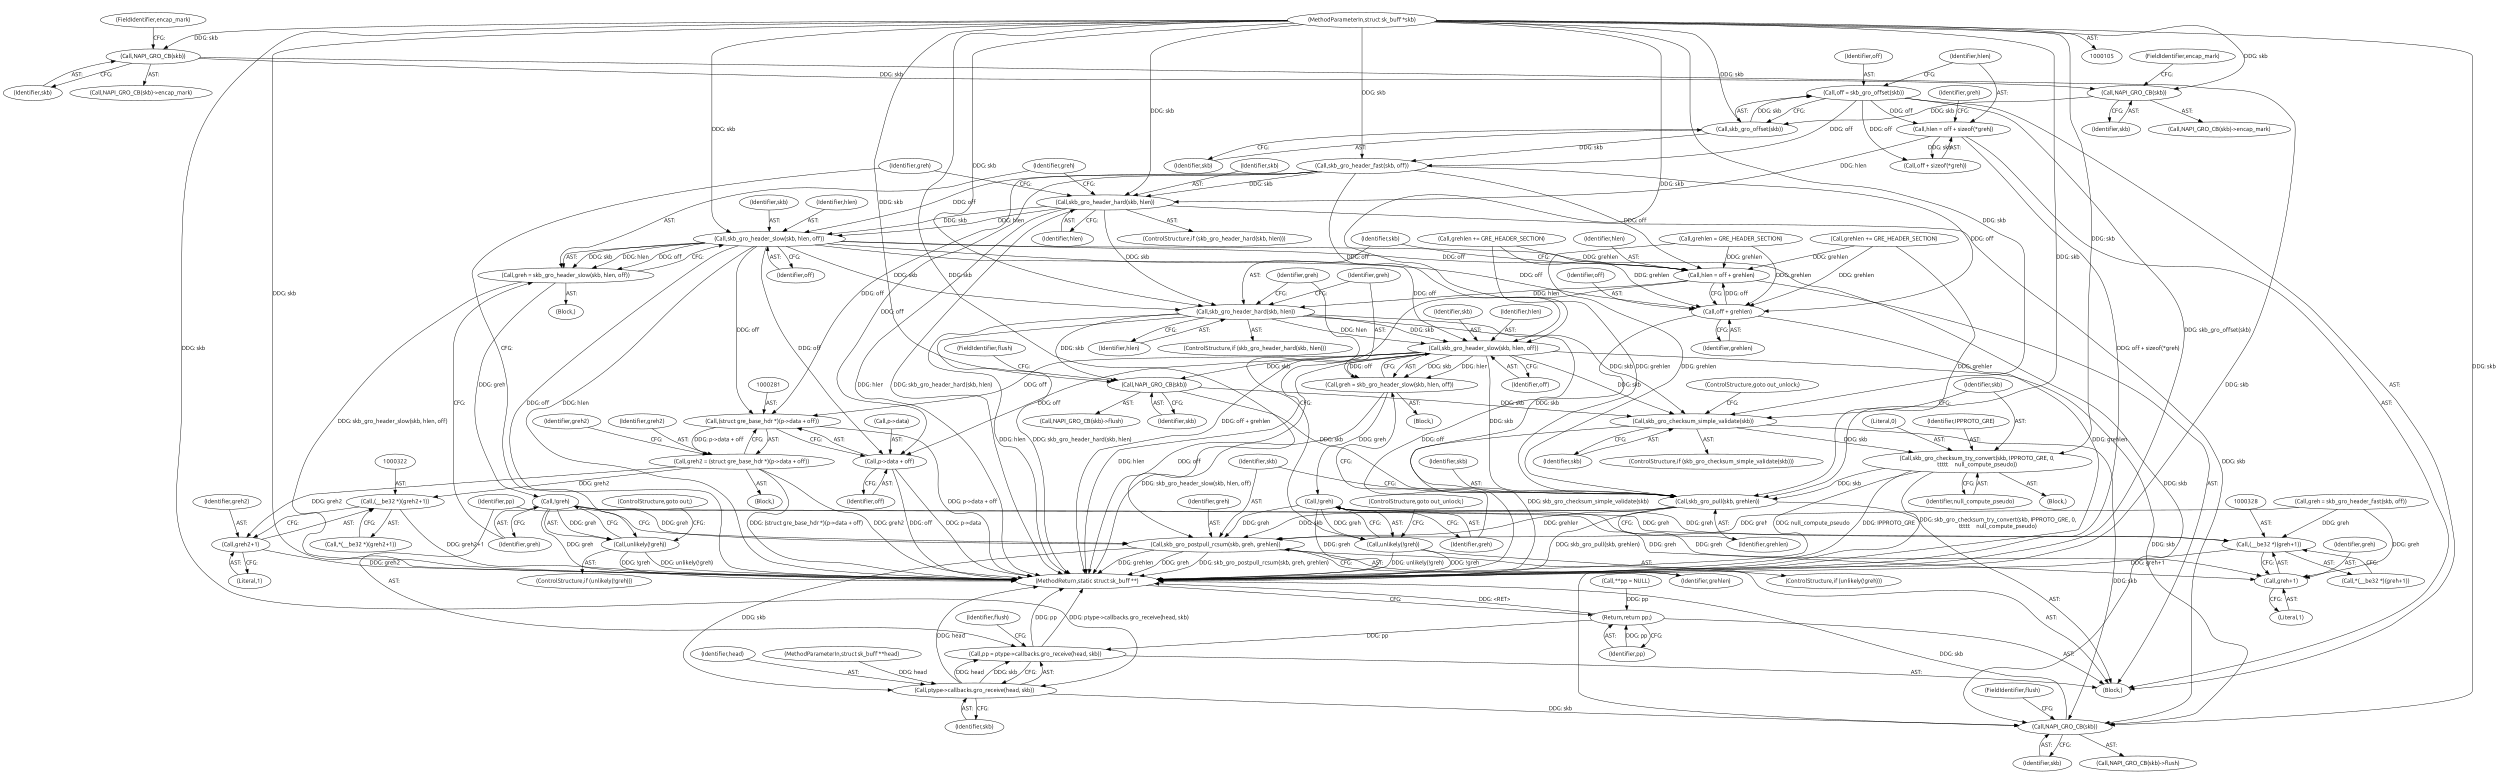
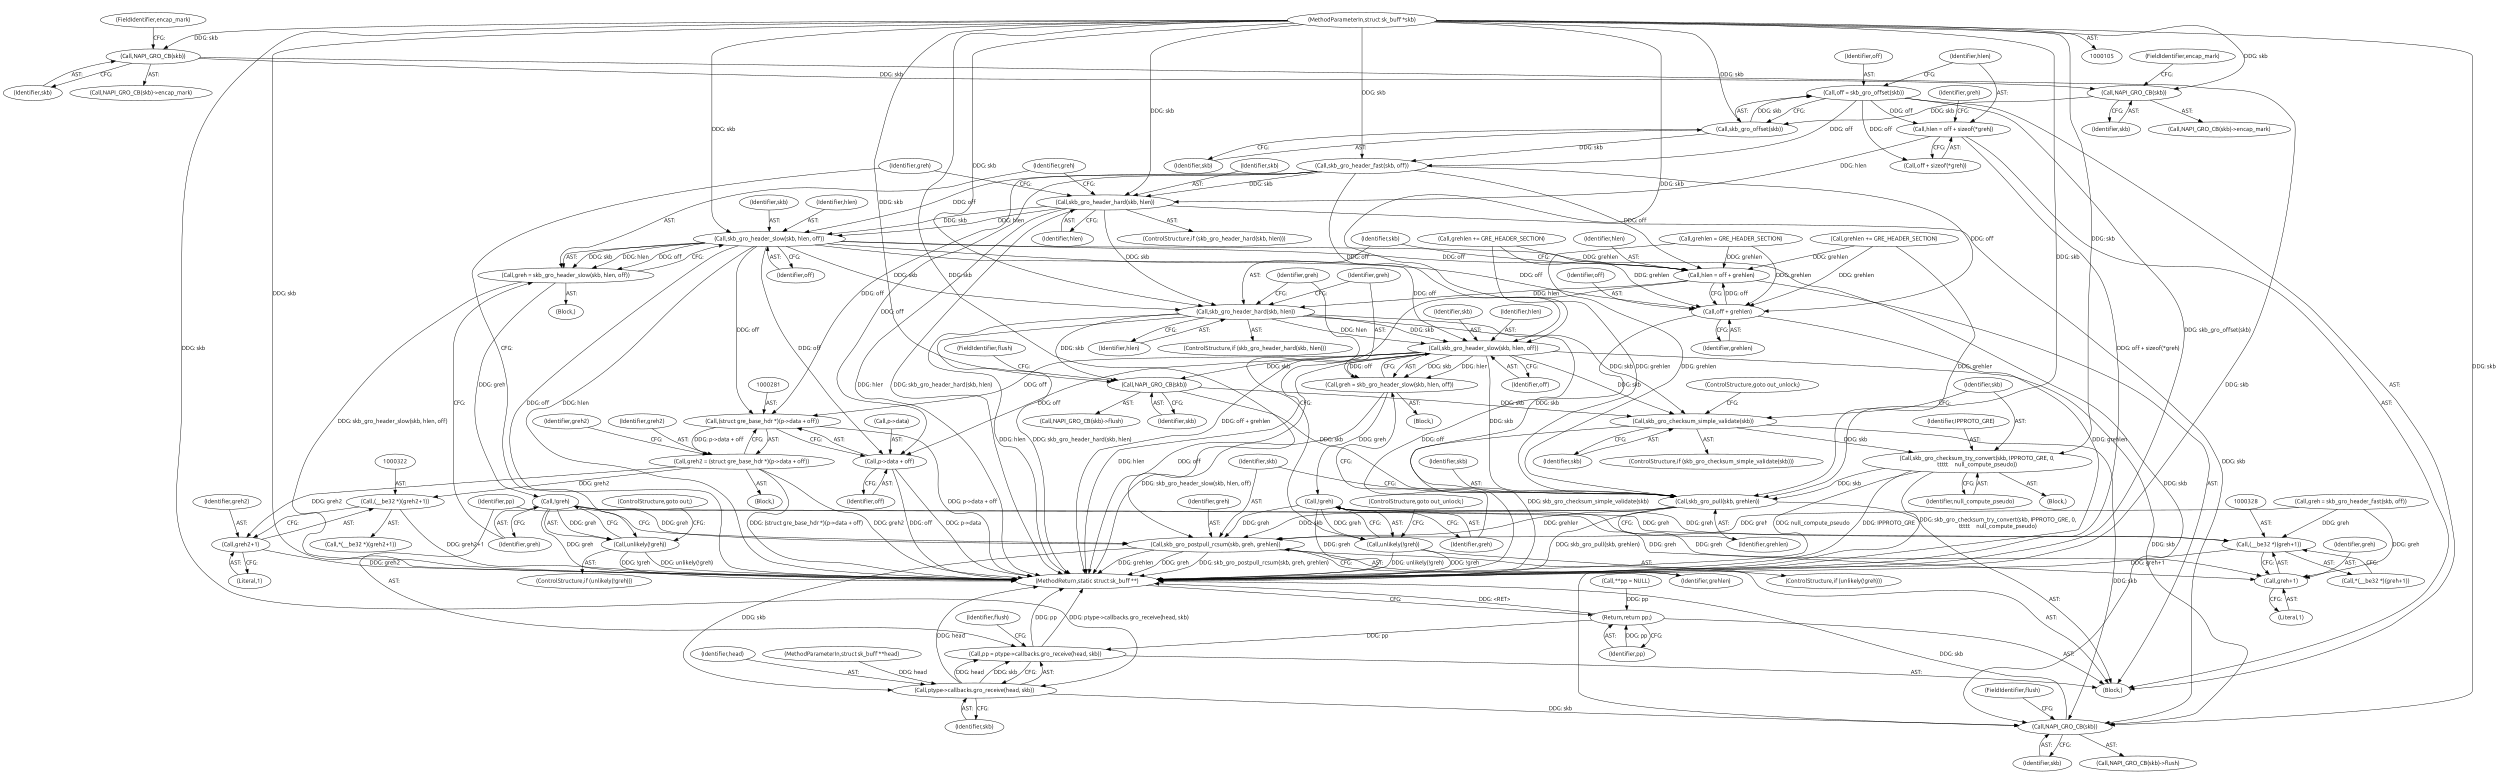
(1940, 148) -> (1940, 148)
(1893, 193) -> none
(1884, 421) -> none
(361, 522) -> none
